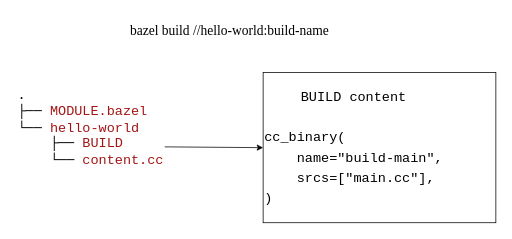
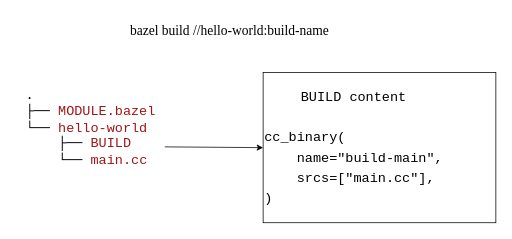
(91, 128) -> (91, 128)
